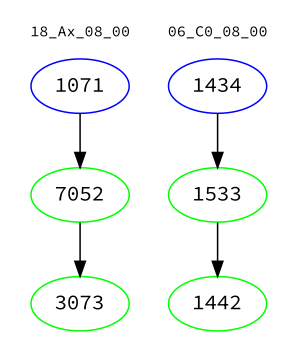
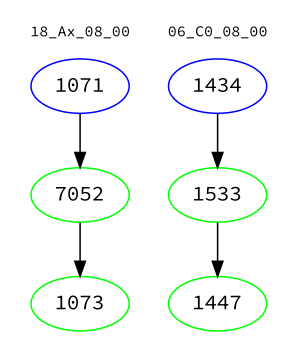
(80, 304) -> (80, 304)
(218, 304) -> (218, 304)
